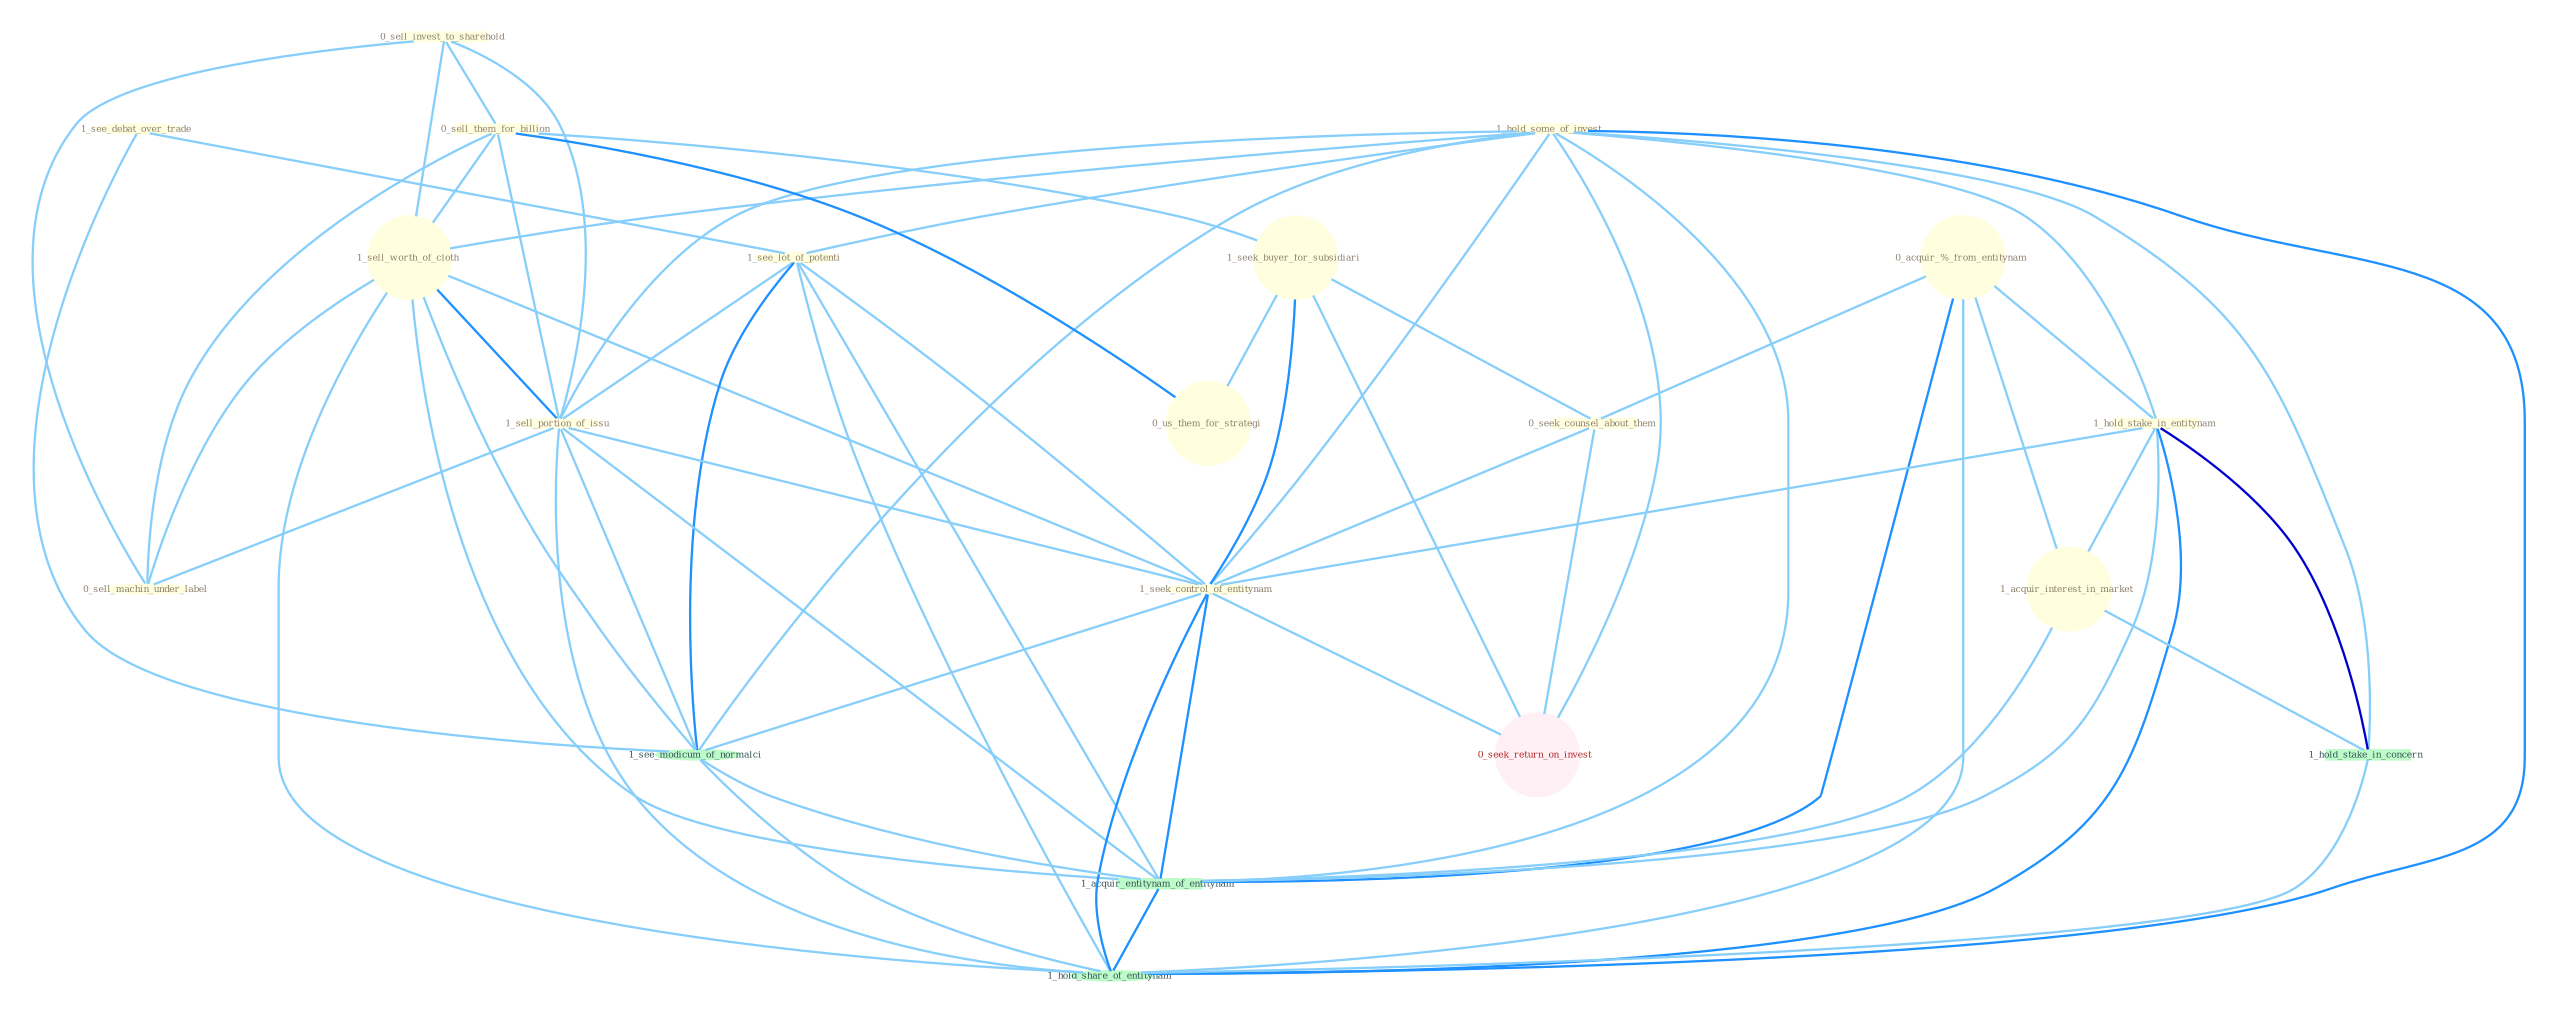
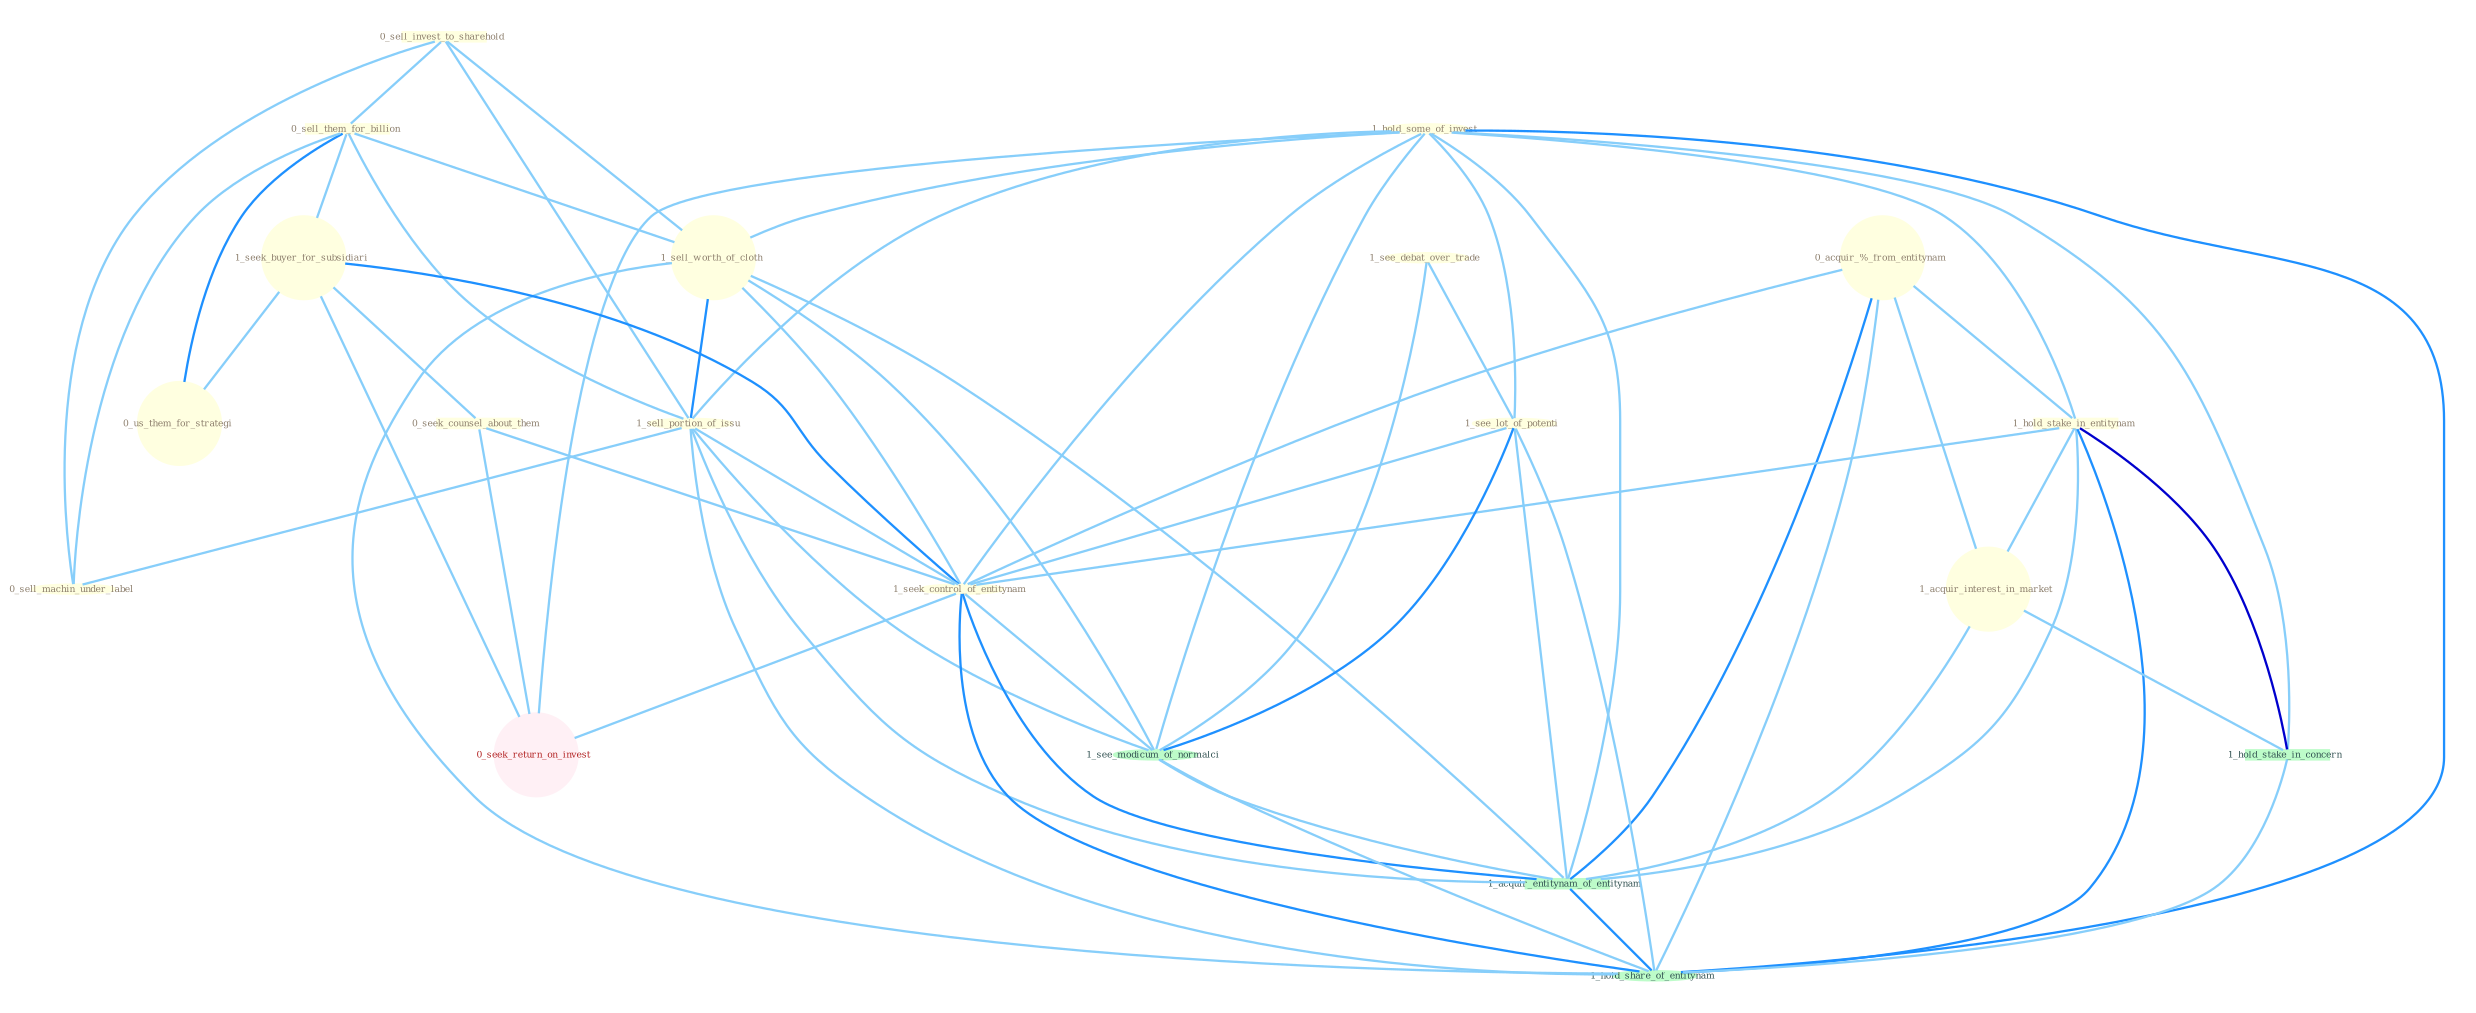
(678, 341) -> none
(1755, 351) -> (1418, 394)
(228, 407) -> none
